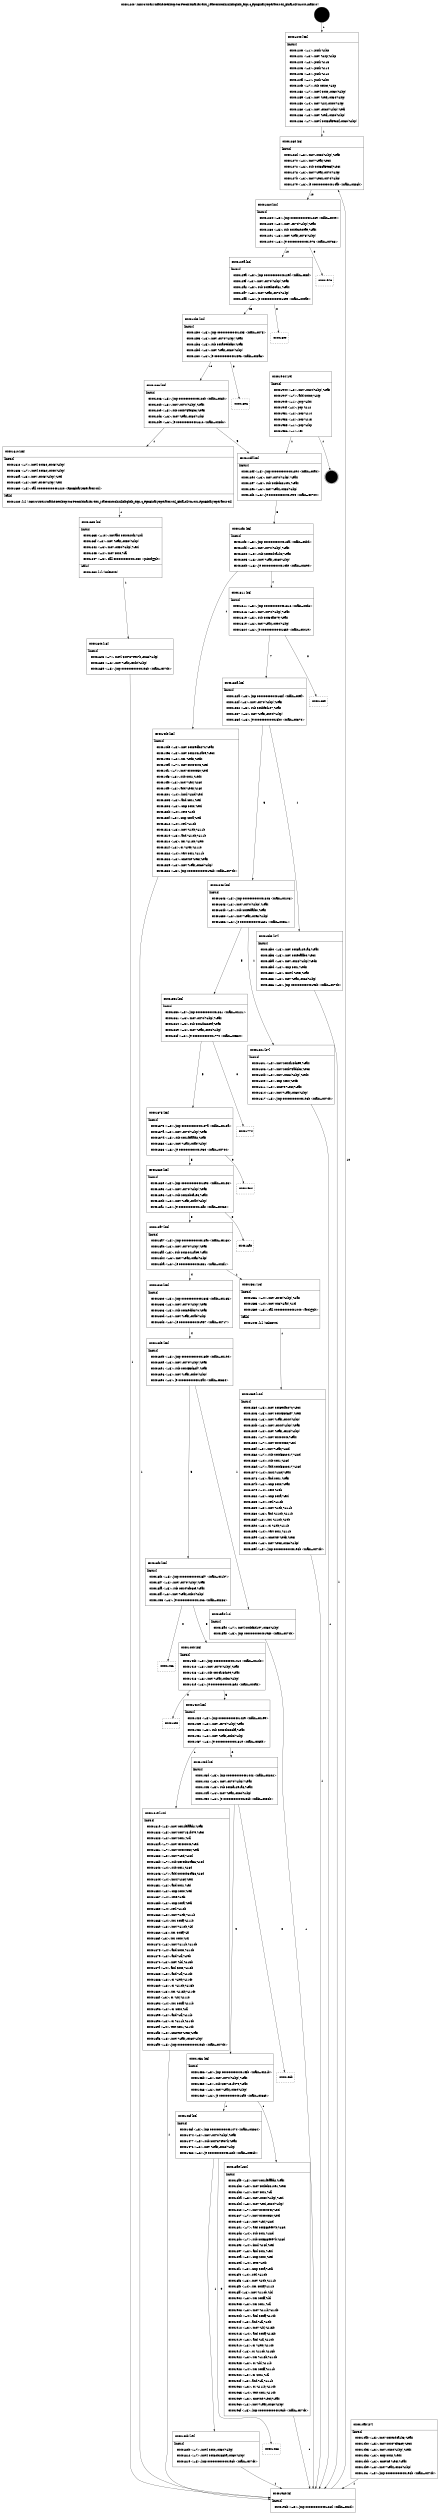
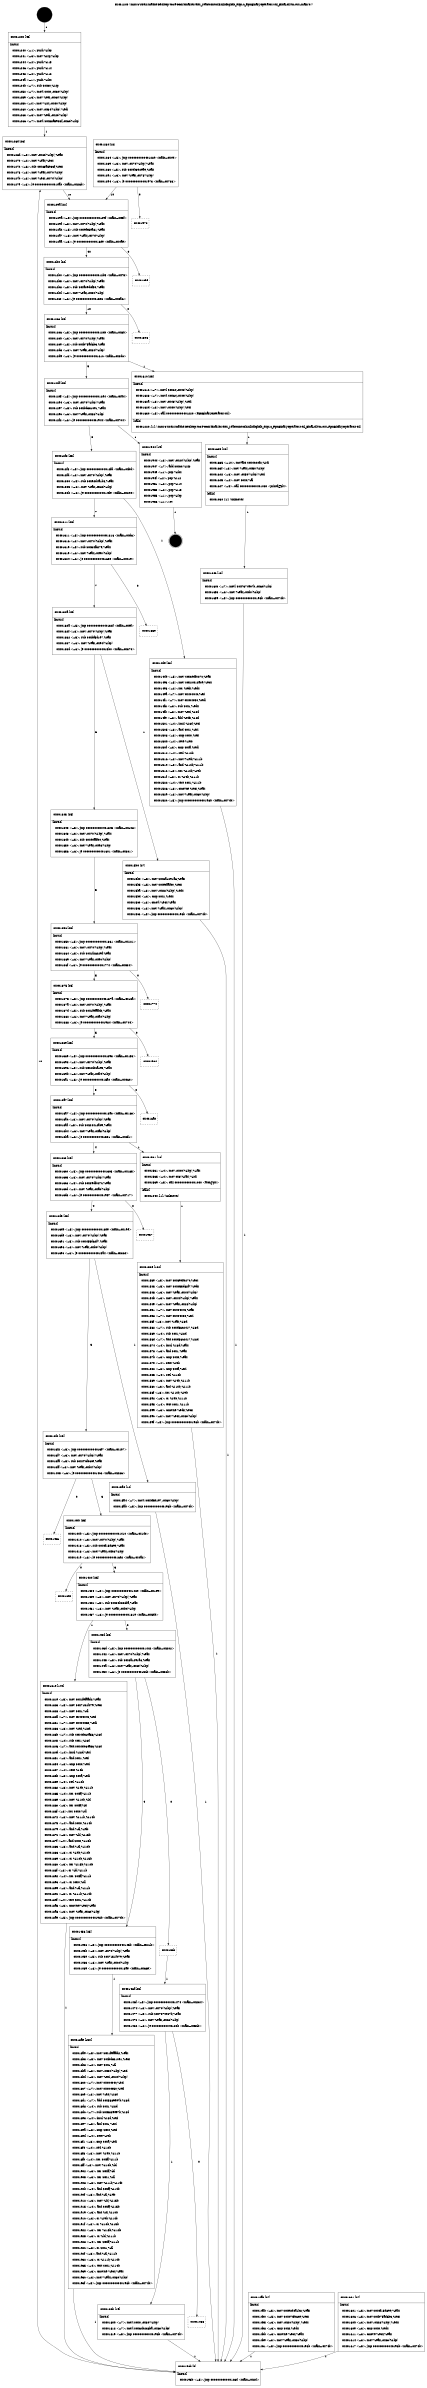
(310, 194) -> (66, 194)
(289, 444) -> (128, 434)
(251, 987) -> none
none -> (145, 1235)
(225, 2105) -> (166, 1969)
